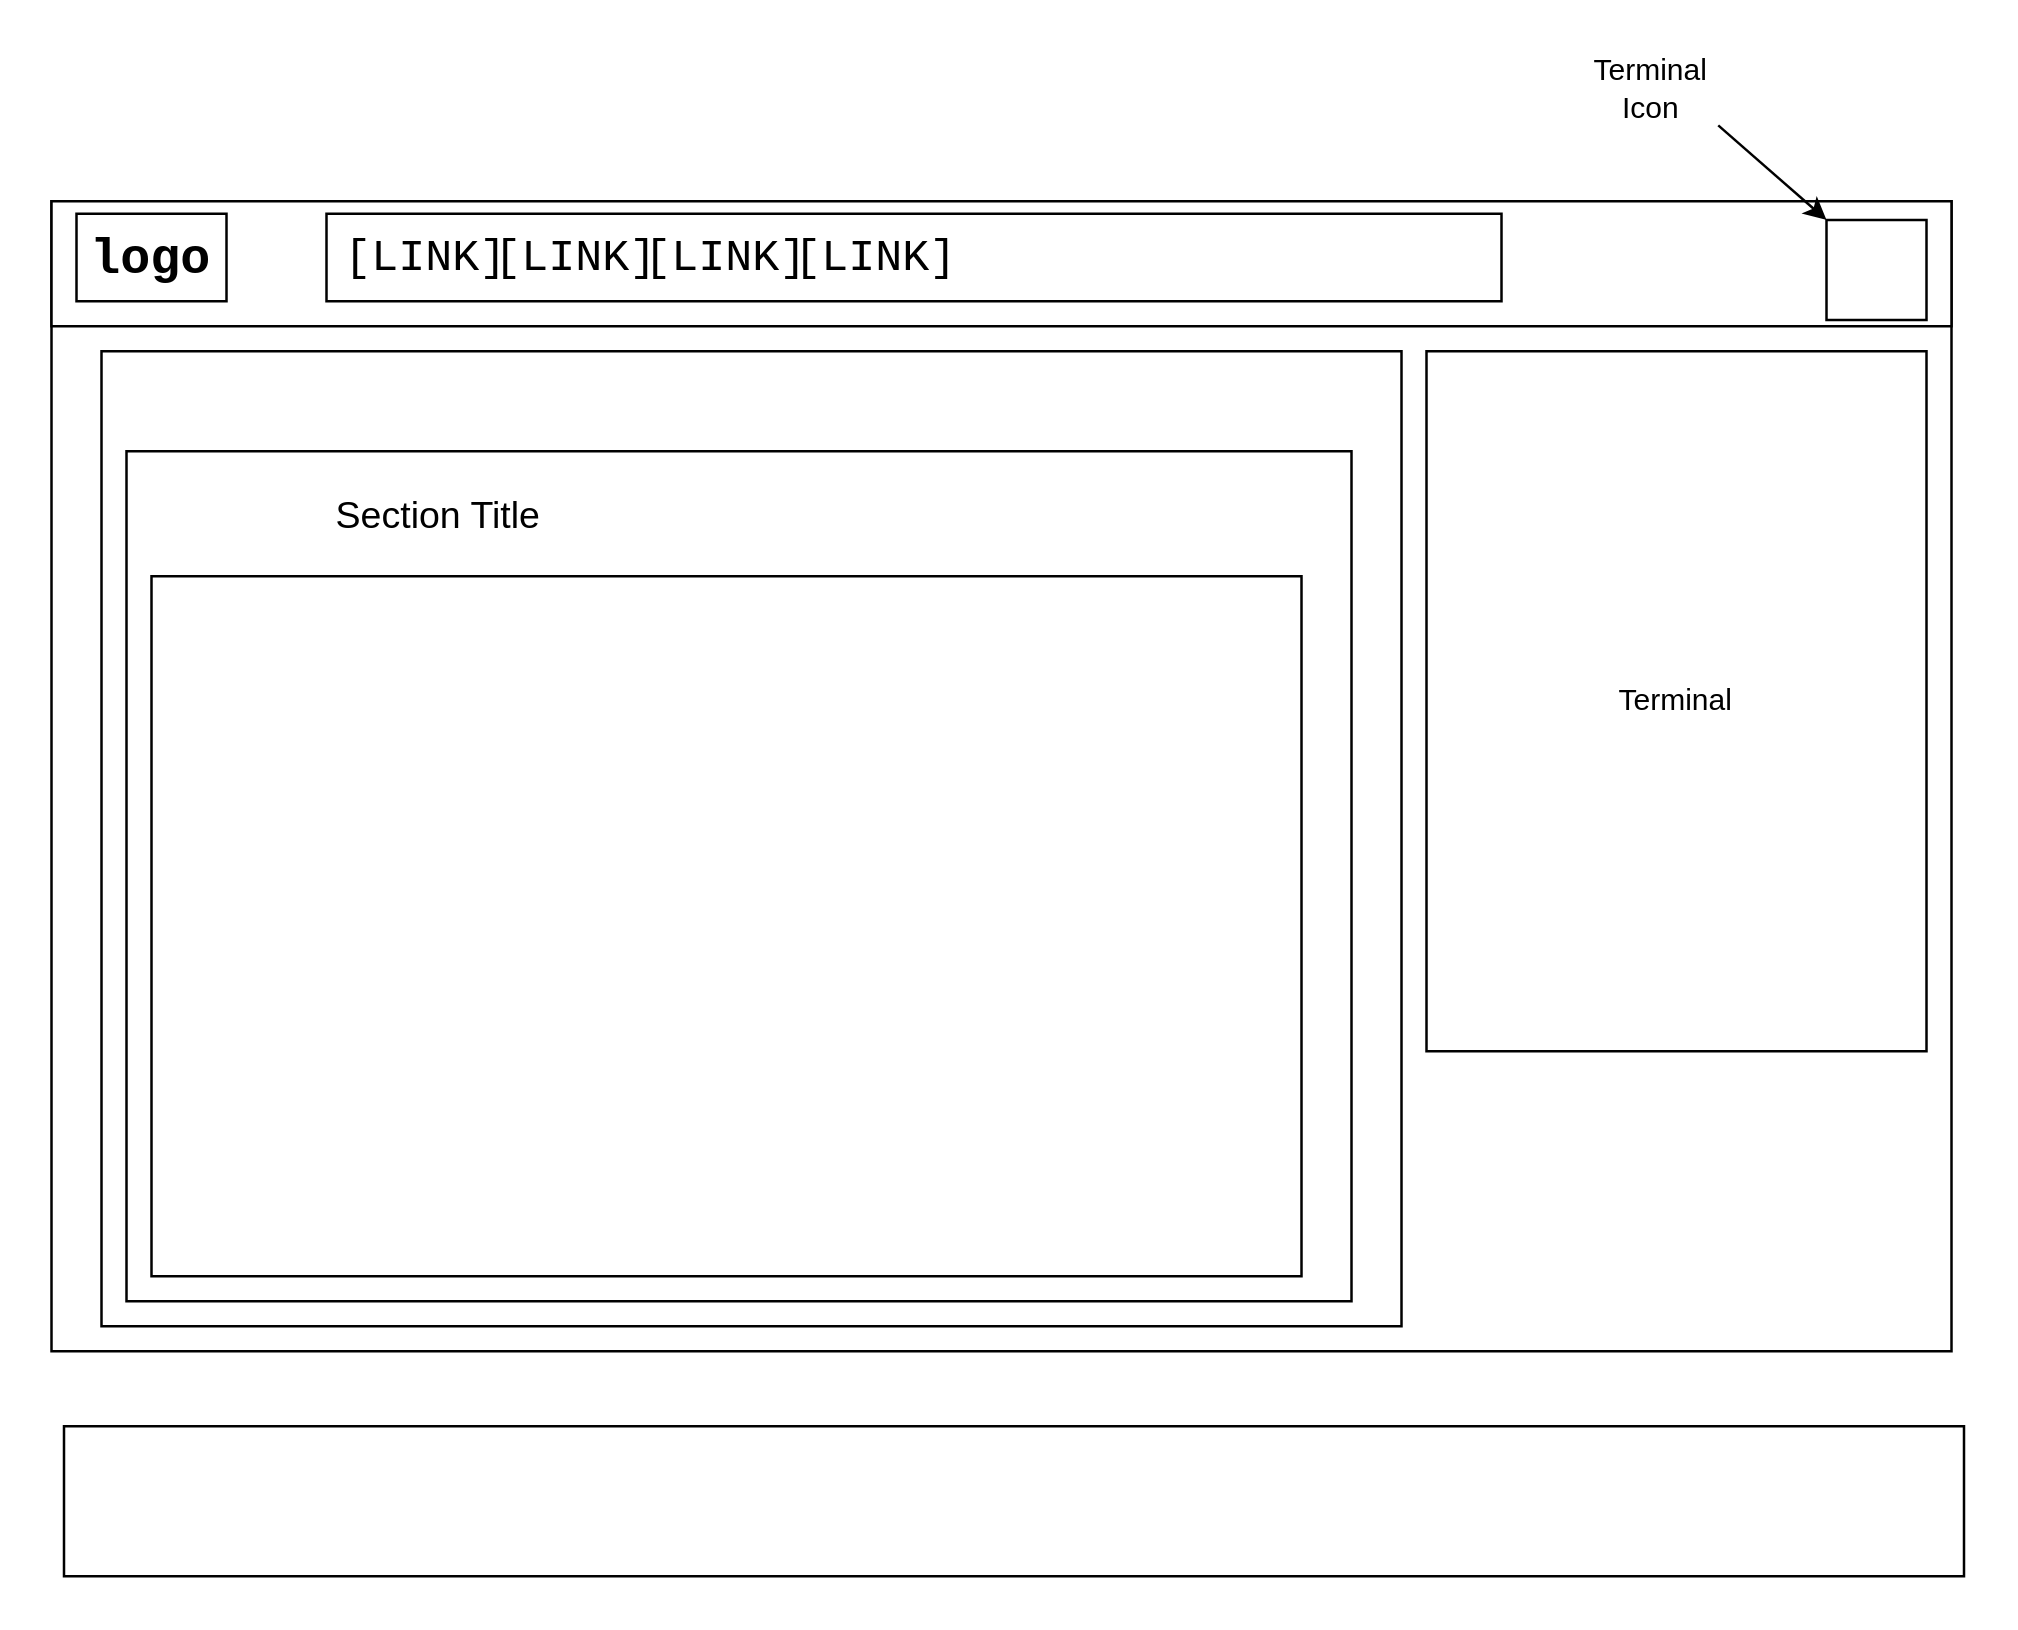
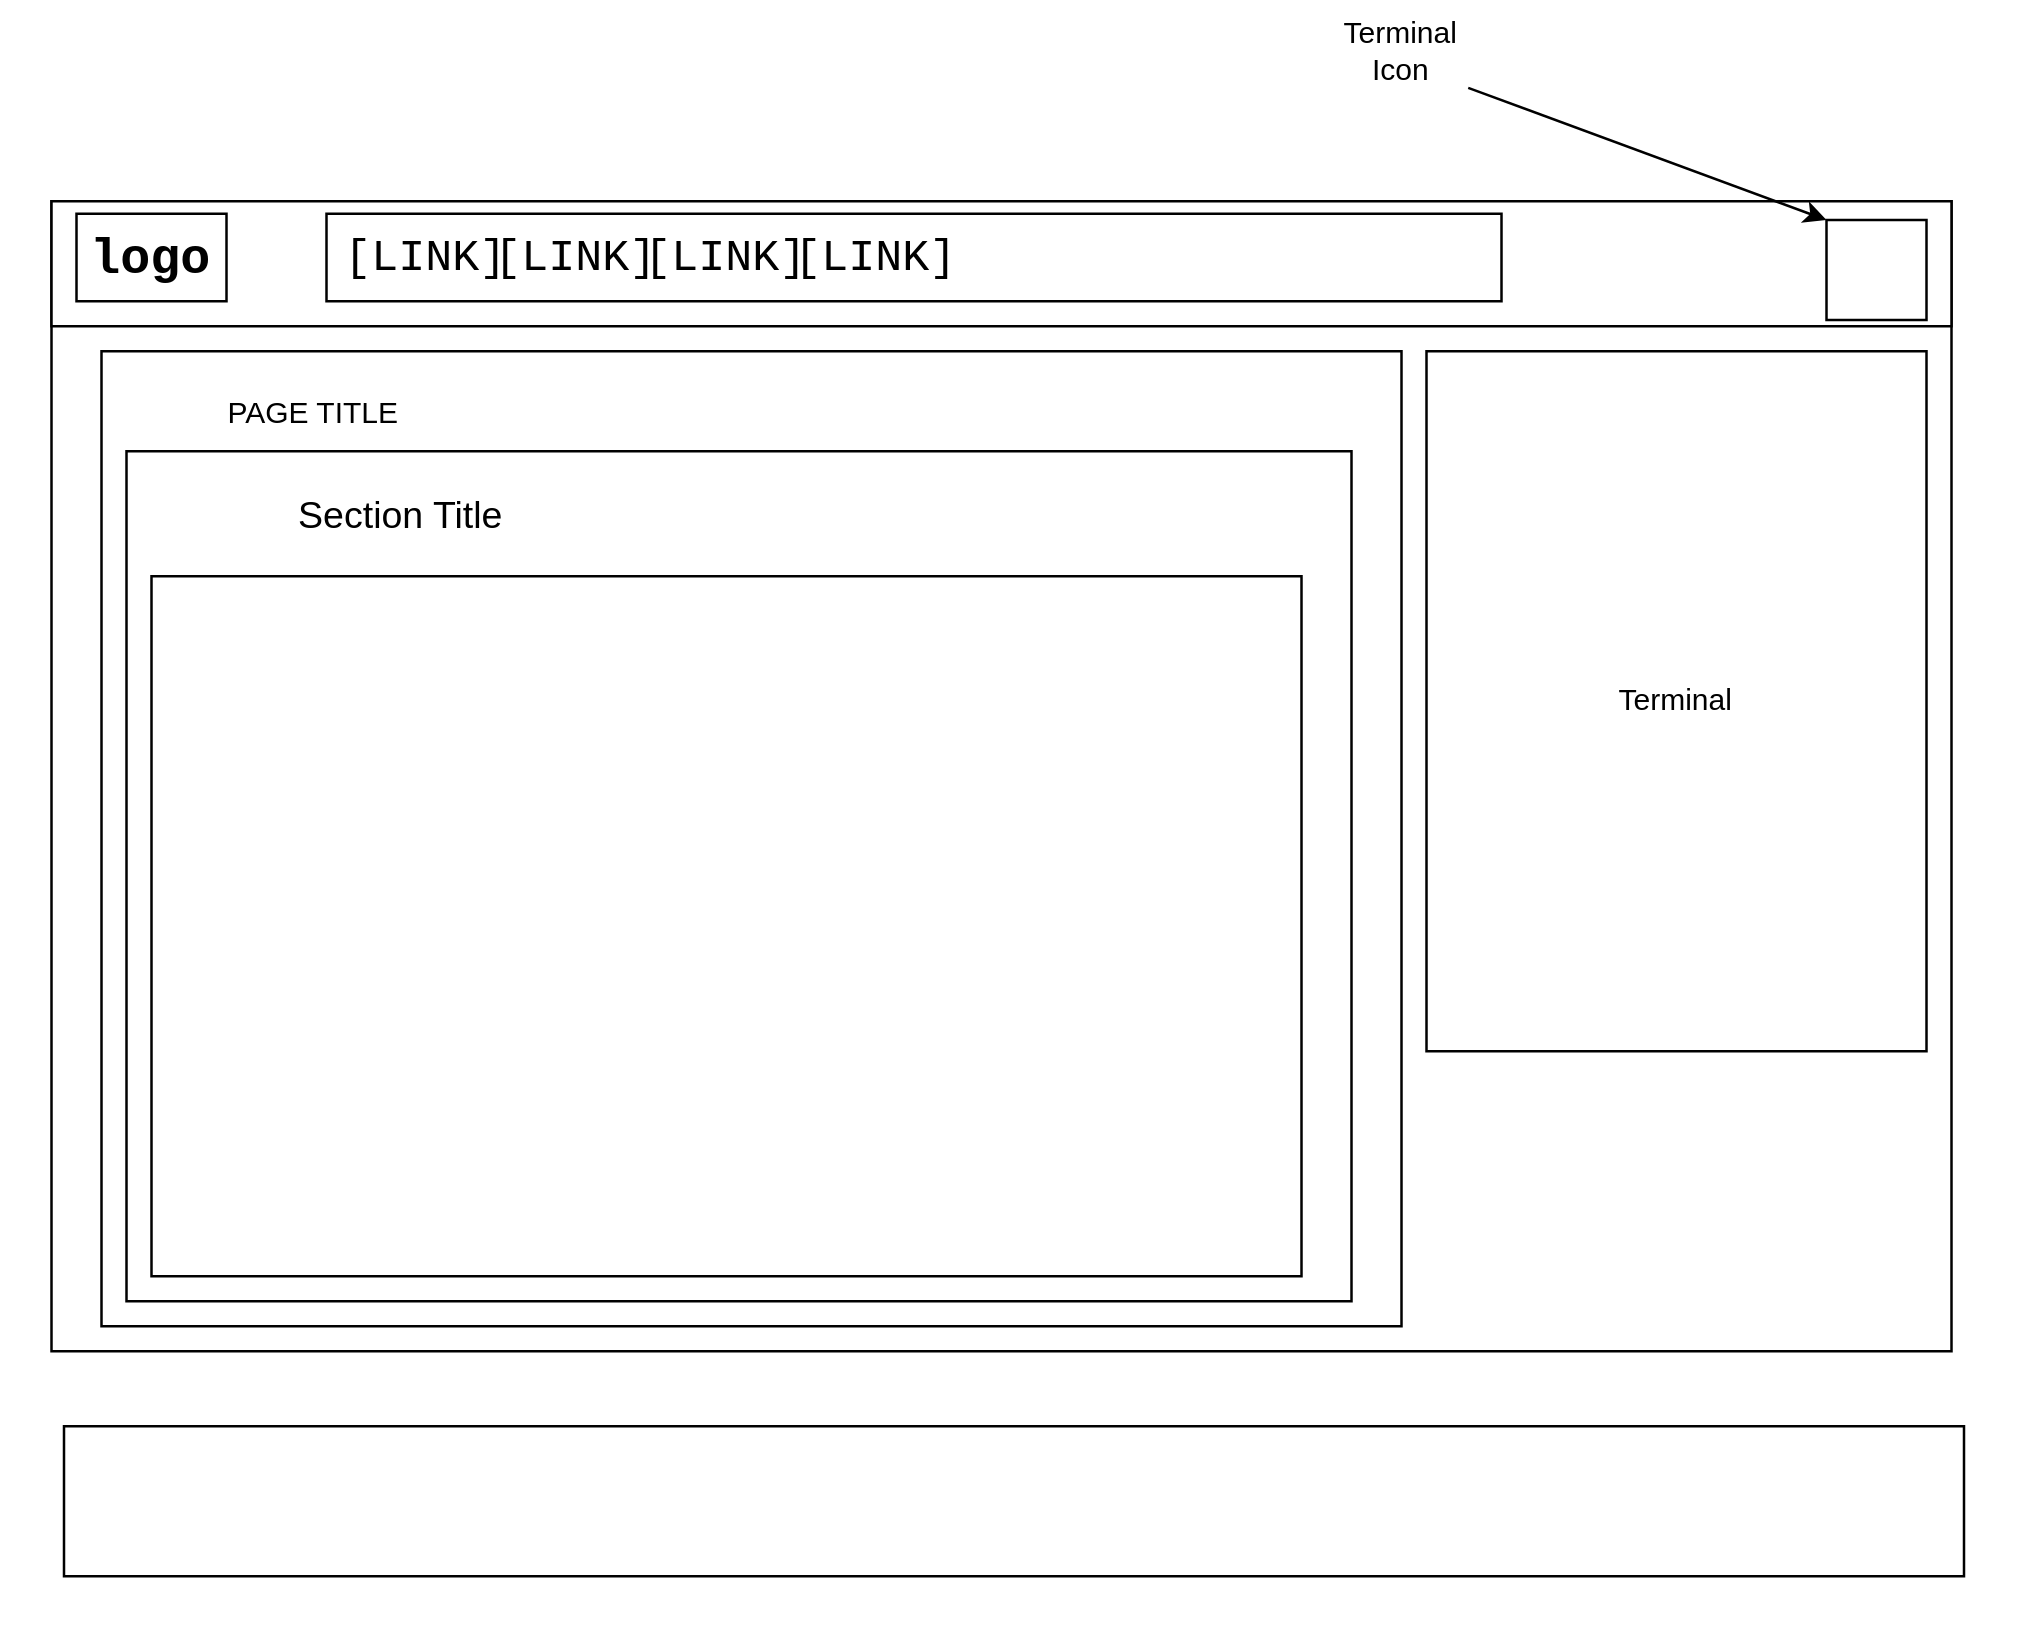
(1651, 89) -> (1401, 51)
none -> (314, 414)
(439, 514) -> (401, 514)
